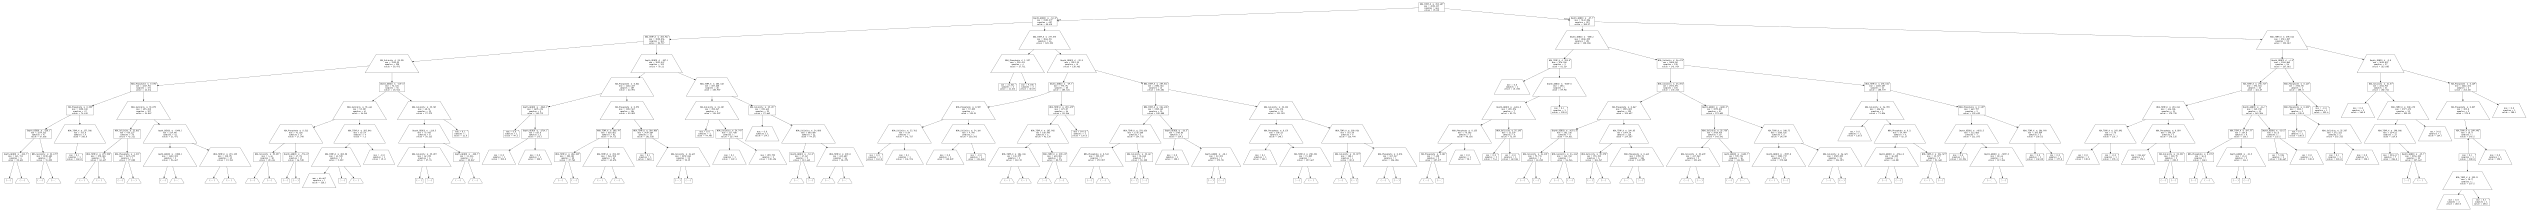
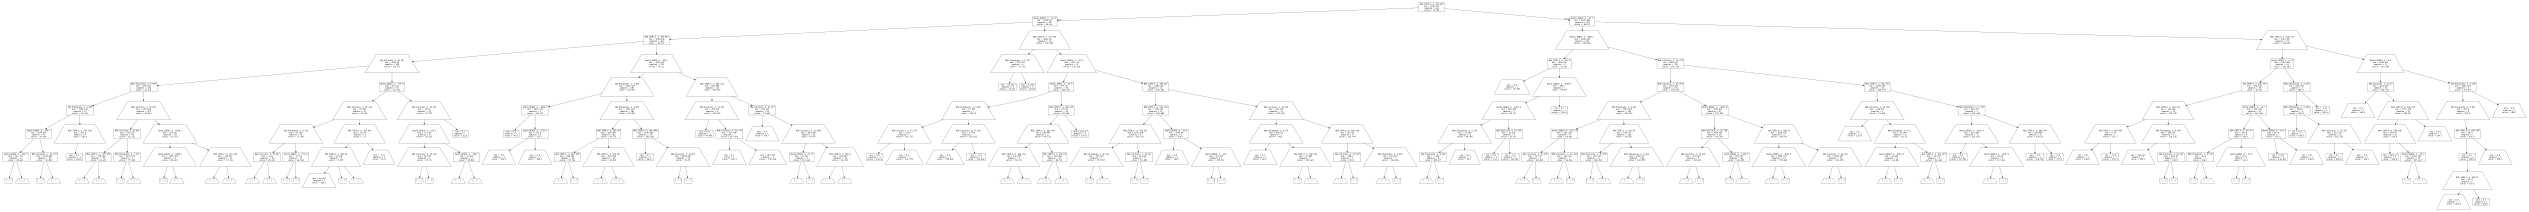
(2468, 147) -> (2467, 145)
(729, 157) -> (729, 157)
